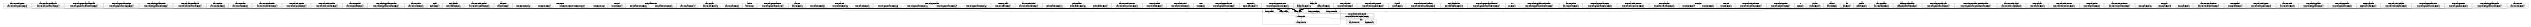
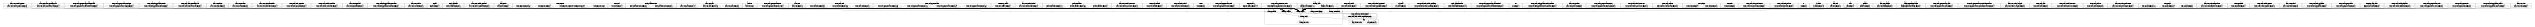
(1277, 6) -> (1279, 6)
